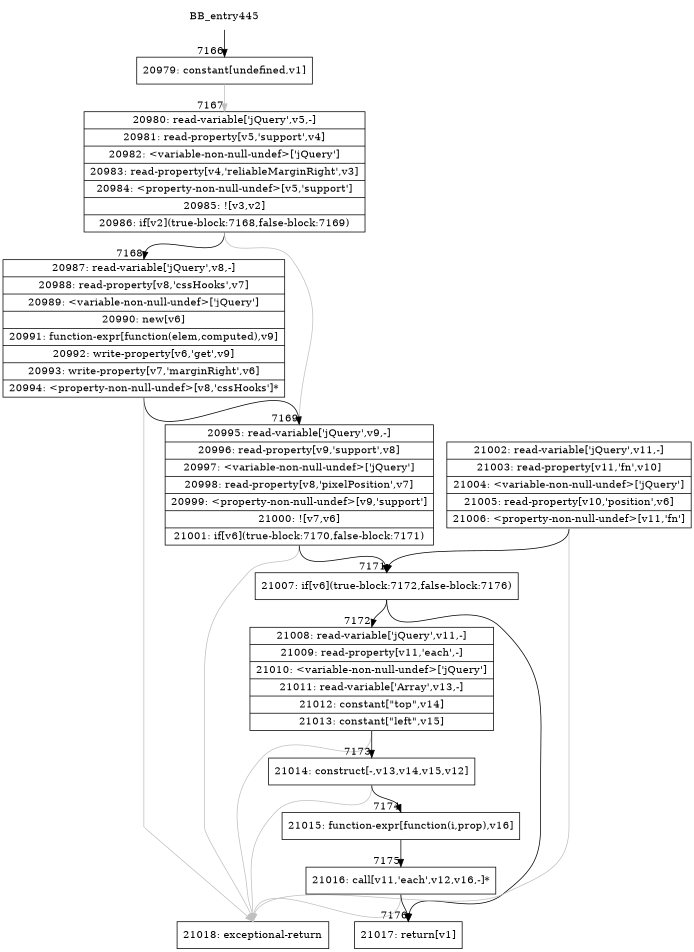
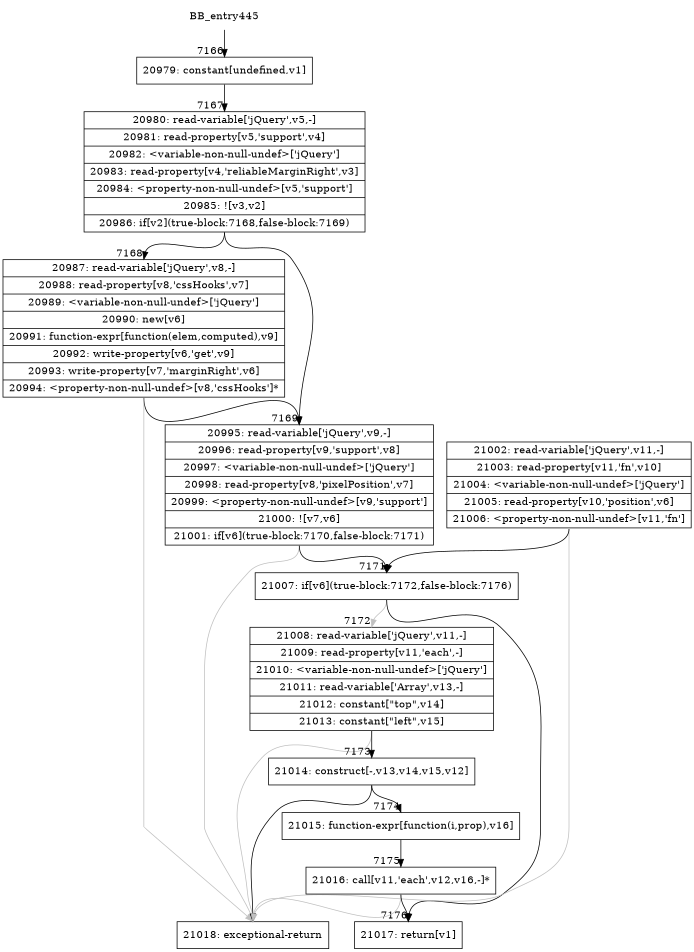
(225, 94) -> (225, 94)
(310, 297) -> (310, 297)
(382, 611) -> (382, 611)
(277, 811) -> (277, 811)
